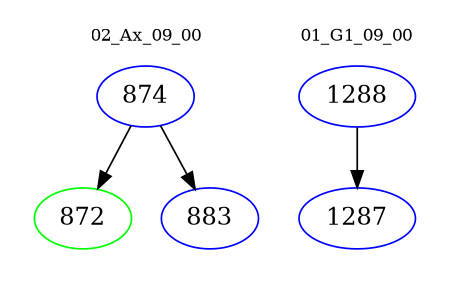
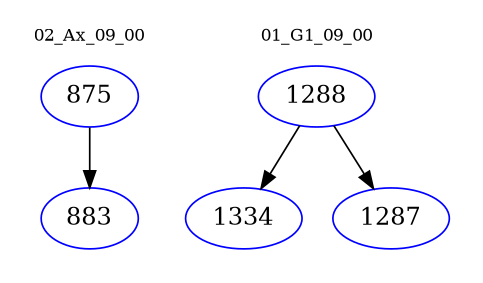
(146, 97) -> (90, 97)
(83, 218) -> none
none -> (244, 218)
